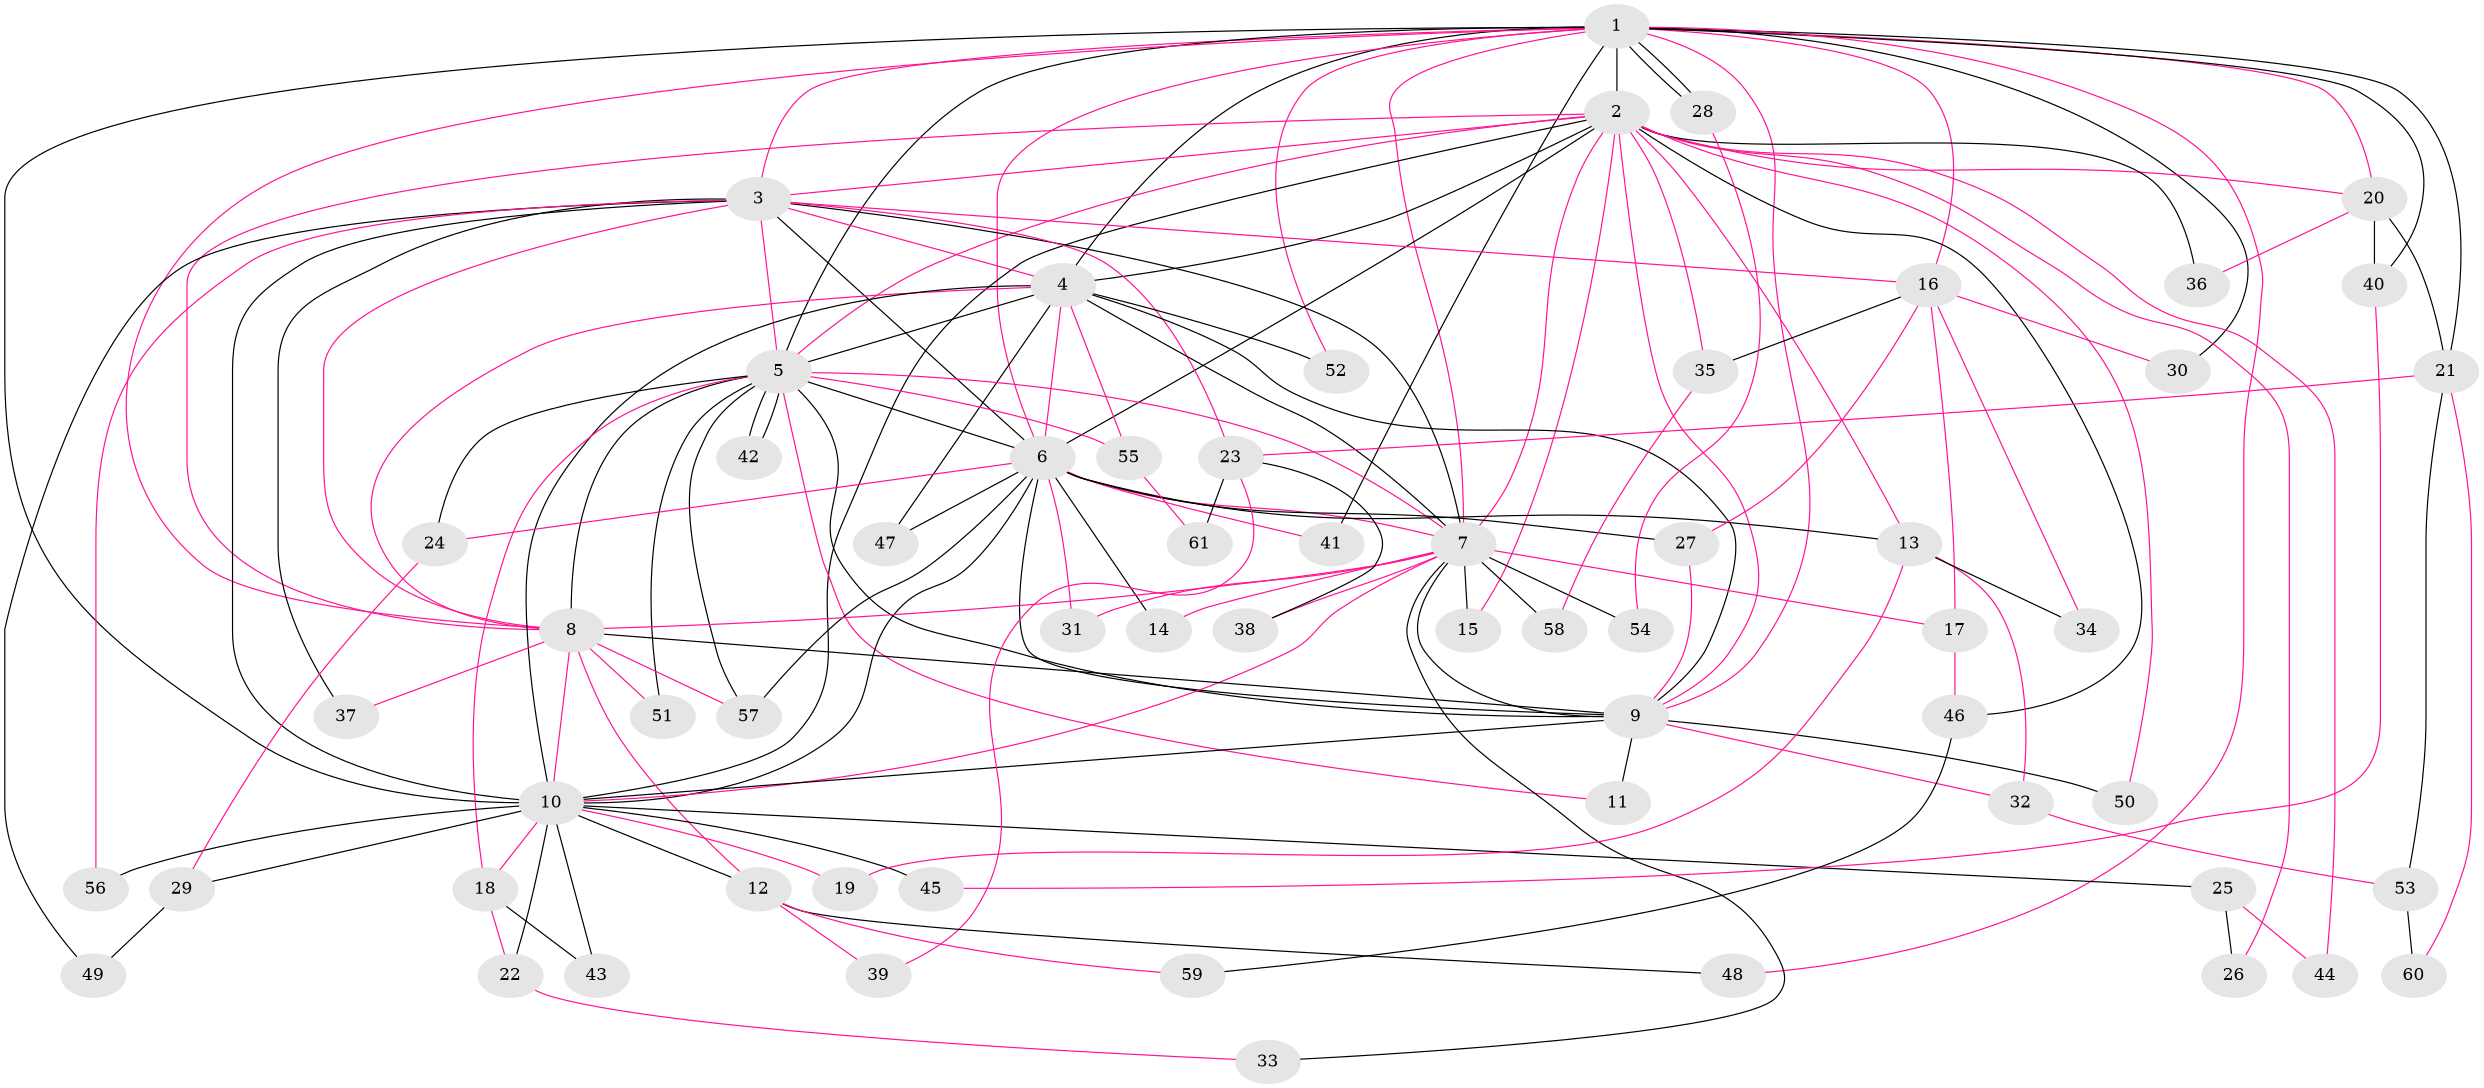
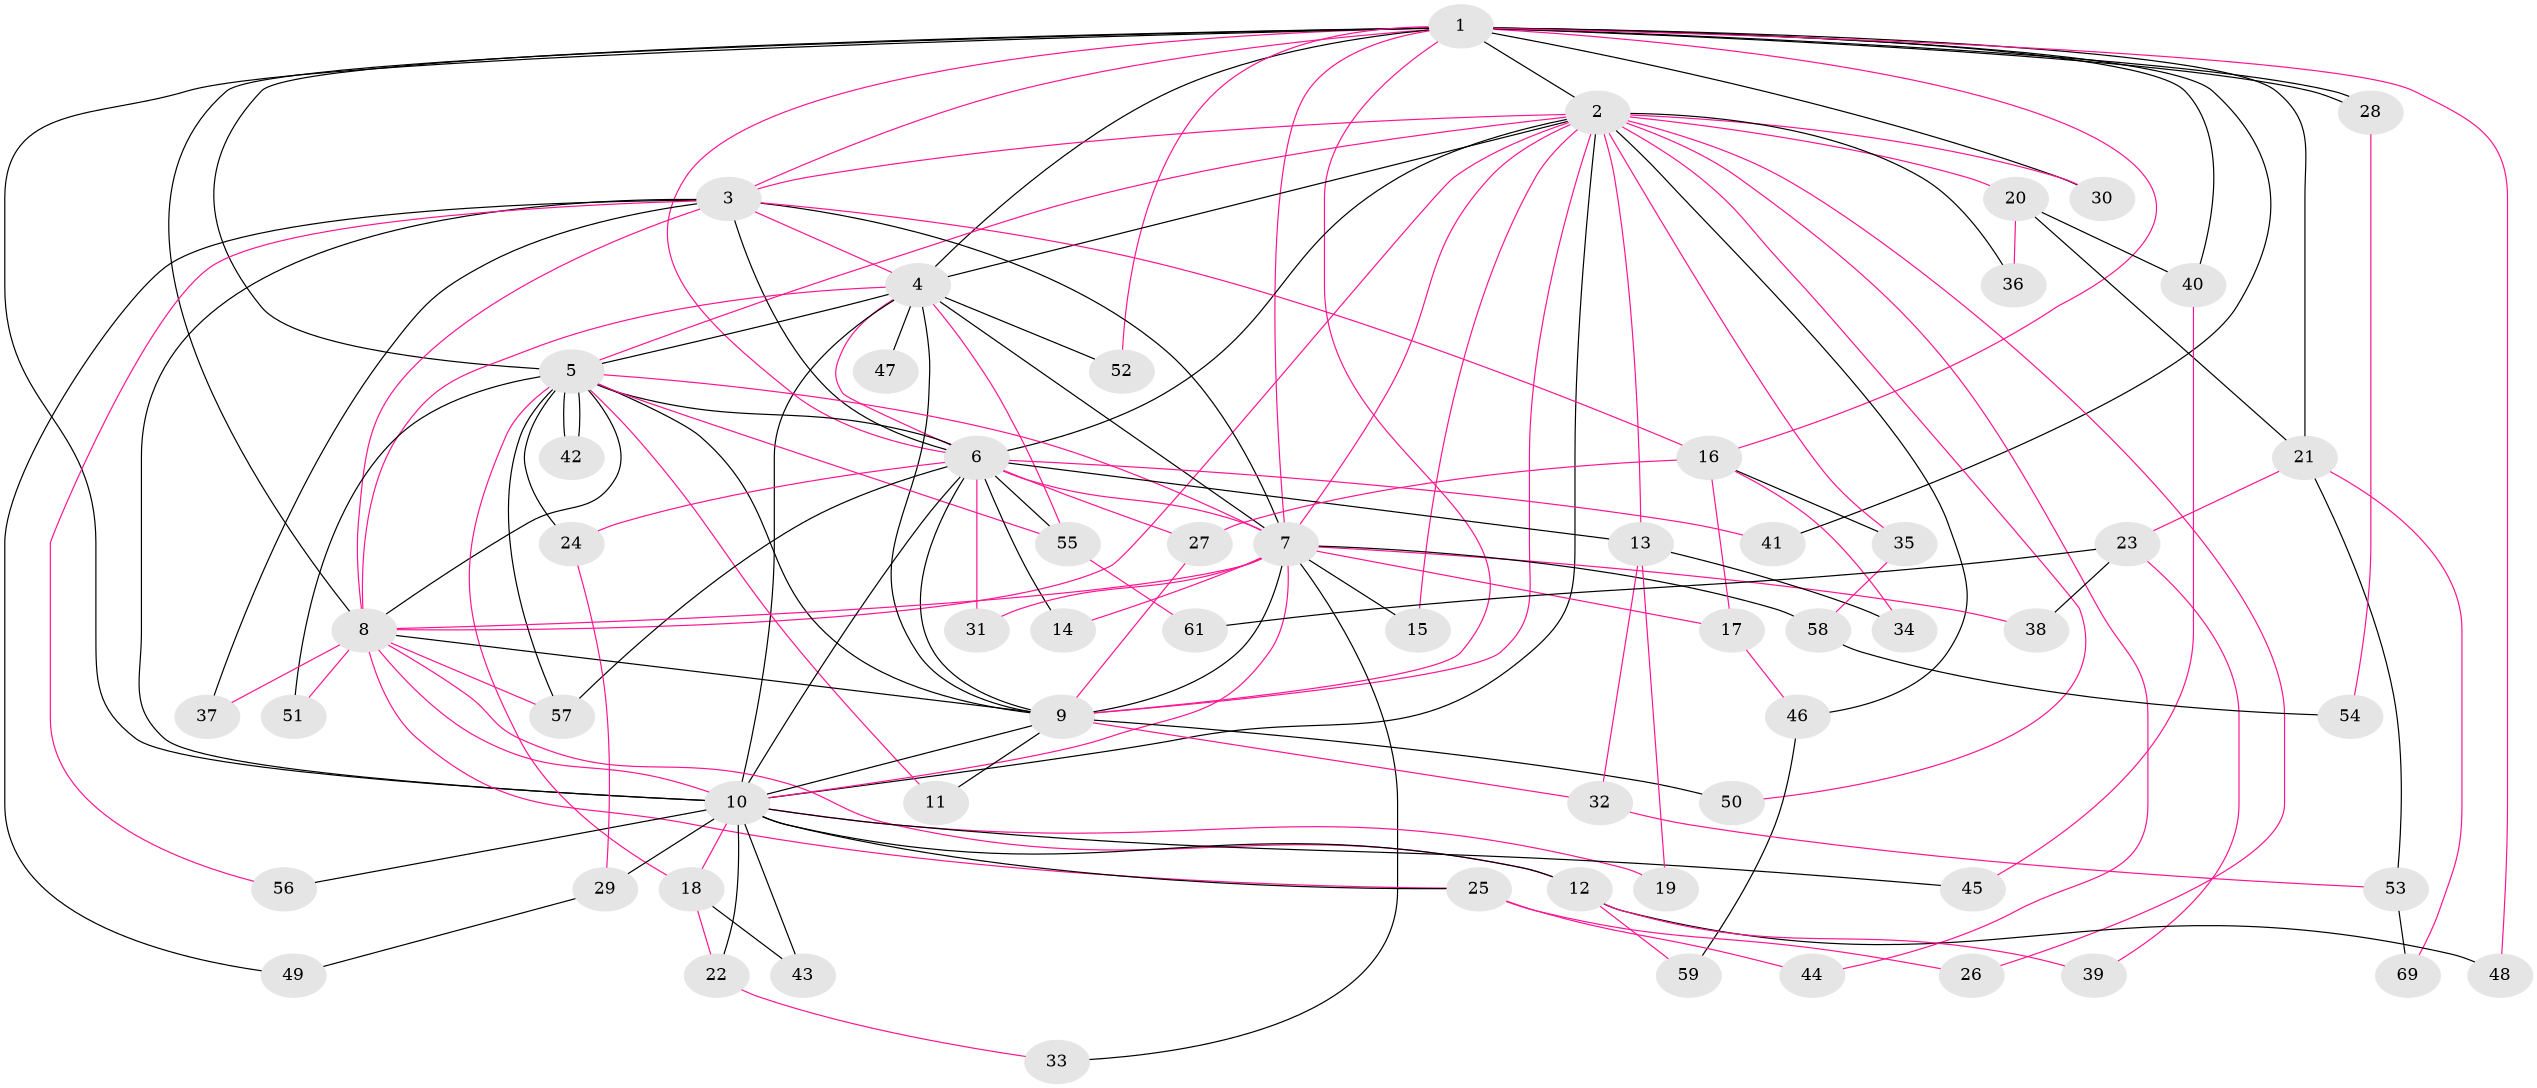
(2039, 49) -> none
(522, 114) -> (226, 92)
(1105, 263) -> none
(769, 285) -> none
(2053, 328) -> (1856, 136)
(964, 501) -> (1022, 501)
(1359, 514) -> (1087, 503)
(1552, 587) -> (2078, 695)
none -> (872, 852)
(2229, 932) -> (1701, 937)
(2414, 976) -> (2408, 976)
